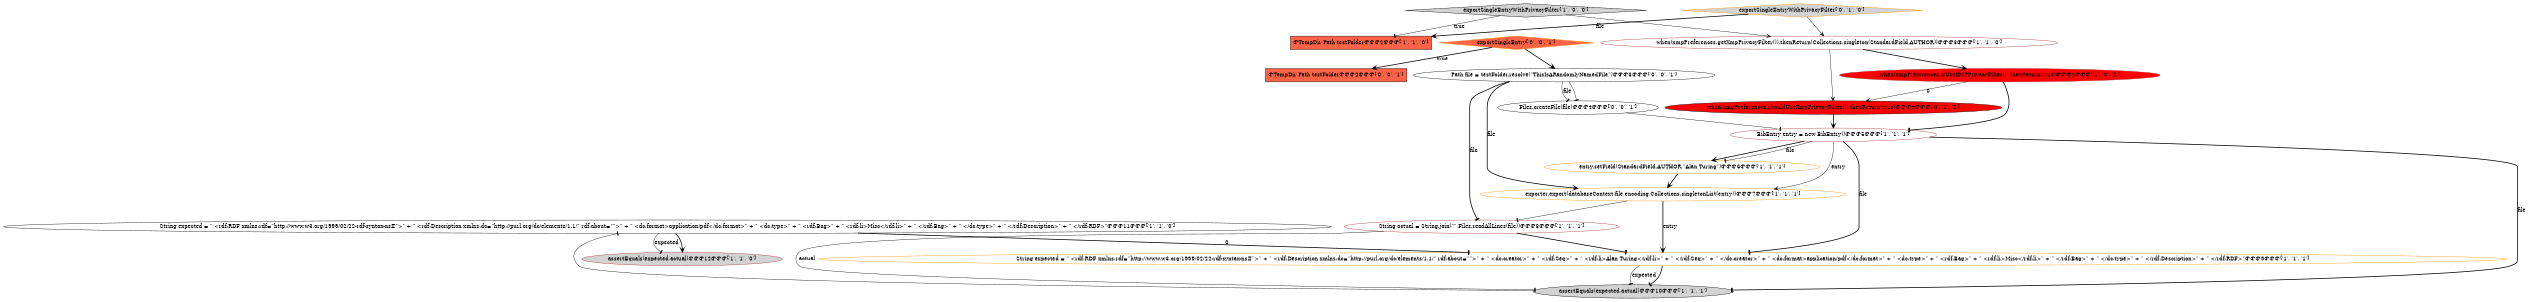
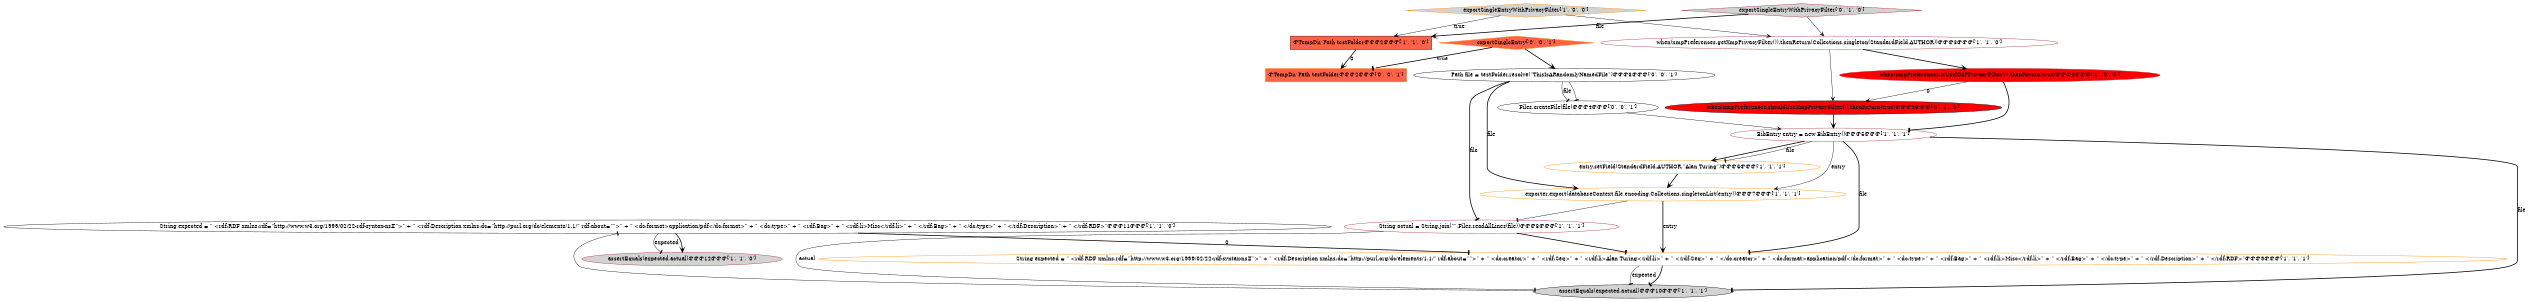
(1526, 10) -> (1526, 10)
(1802, 10) -> (1802, 10)
(1448, 26) -> (1448, 26)
none -> (1350, 57)
(1434, 58) -> (1434, 58)
(1336, 75) -> (1336, 75)
(1702, 121) -> (1702, 121)
